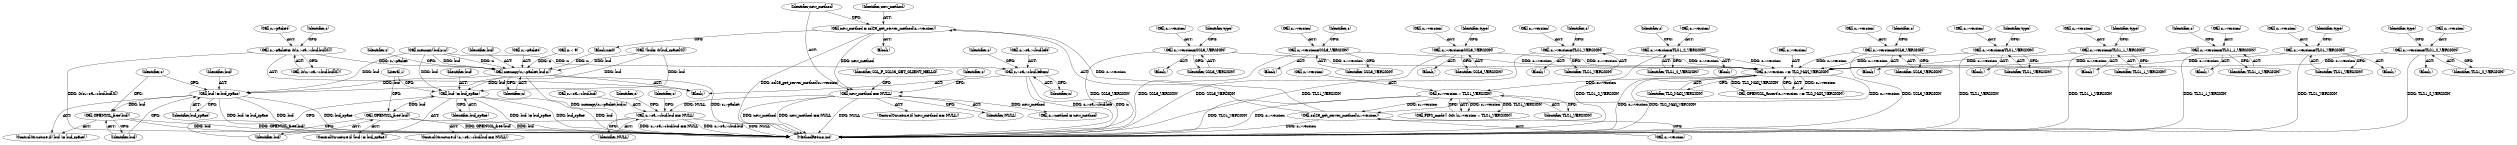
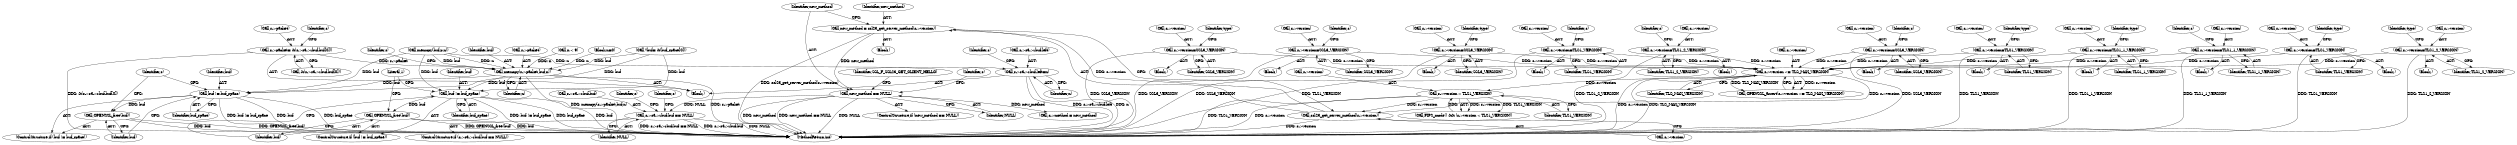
(718, 36) -> (1138, 77)
(1454, 105) -> (1454, 105)
